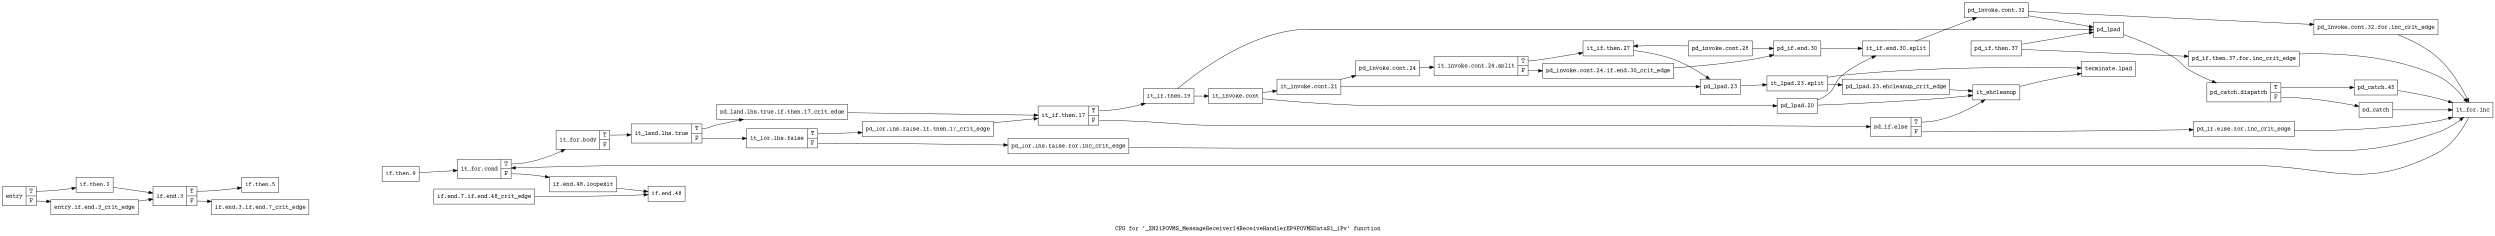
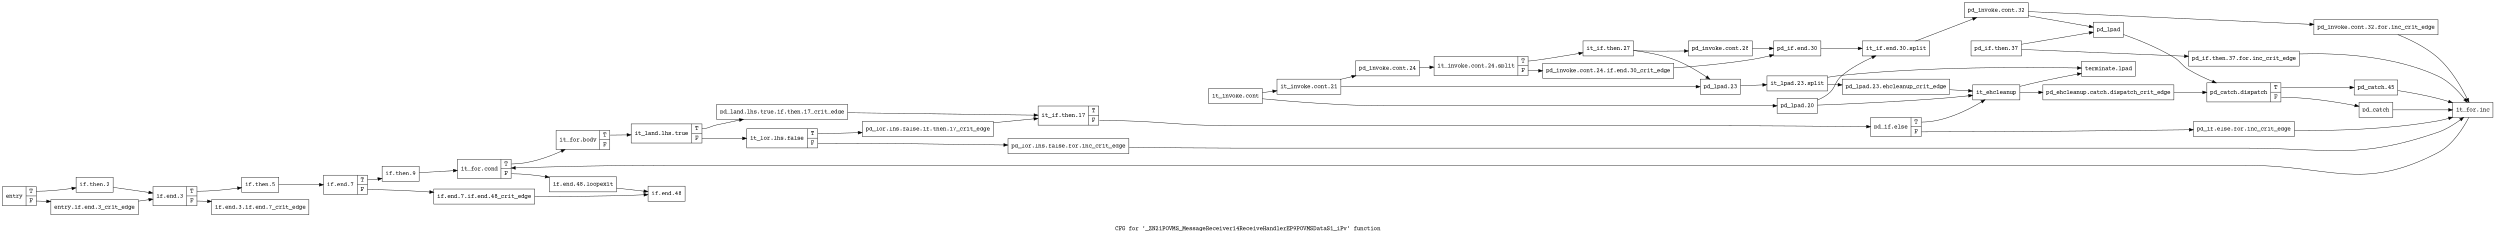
(1663, 46) -> (1659, 51)
none -> (2108, 92)
(1169, 96) -> none
none -> (345, 185)
